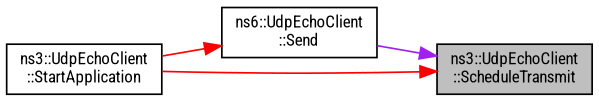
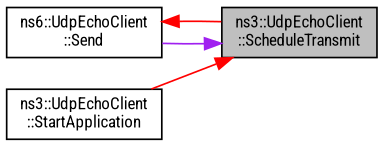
(184, 52) -> (200, 21)
